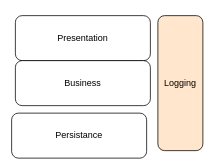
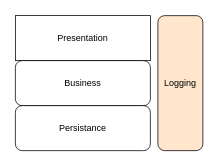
(83, 38) -> (83, 38)
(79, 135) -> (83, 128)
